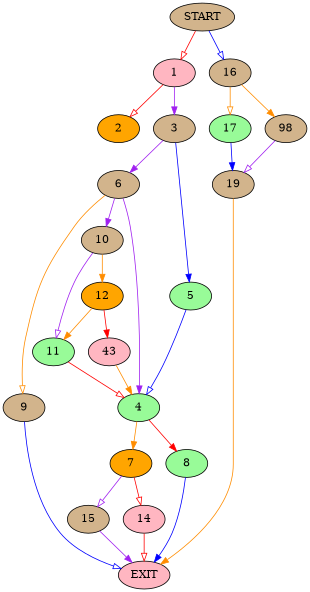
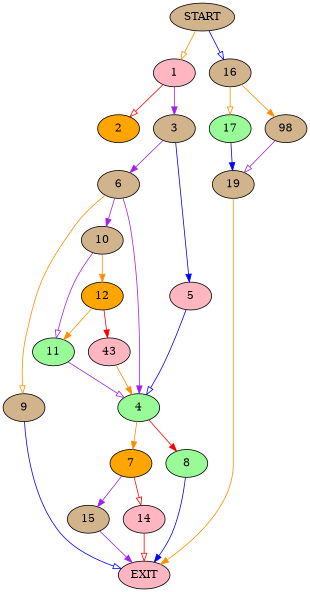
(190, 42) -> (190, 42)
(191, 296) -> (191, 296)
(93, 378) -> (93, 378)
(112, 488) -> (112, 488)
